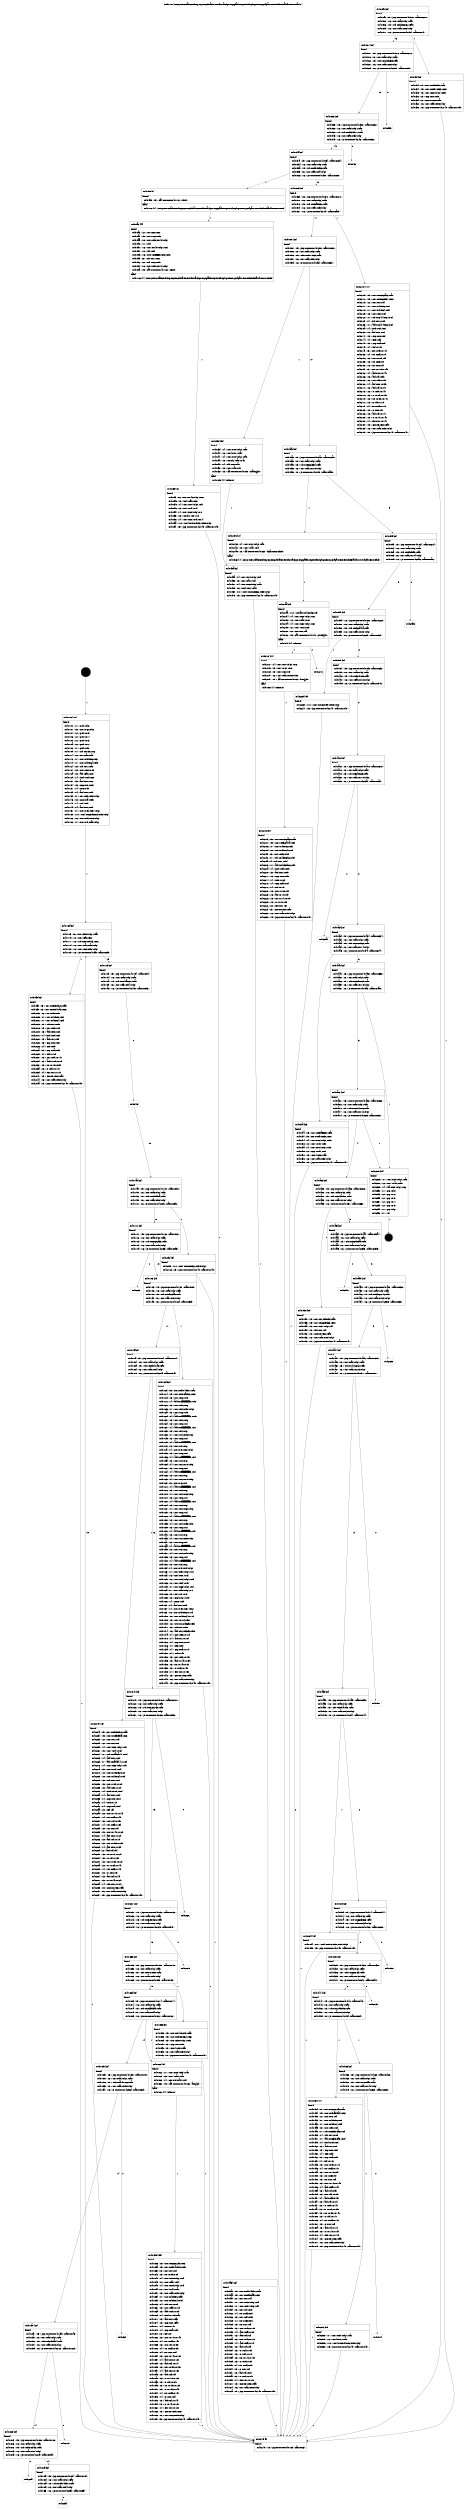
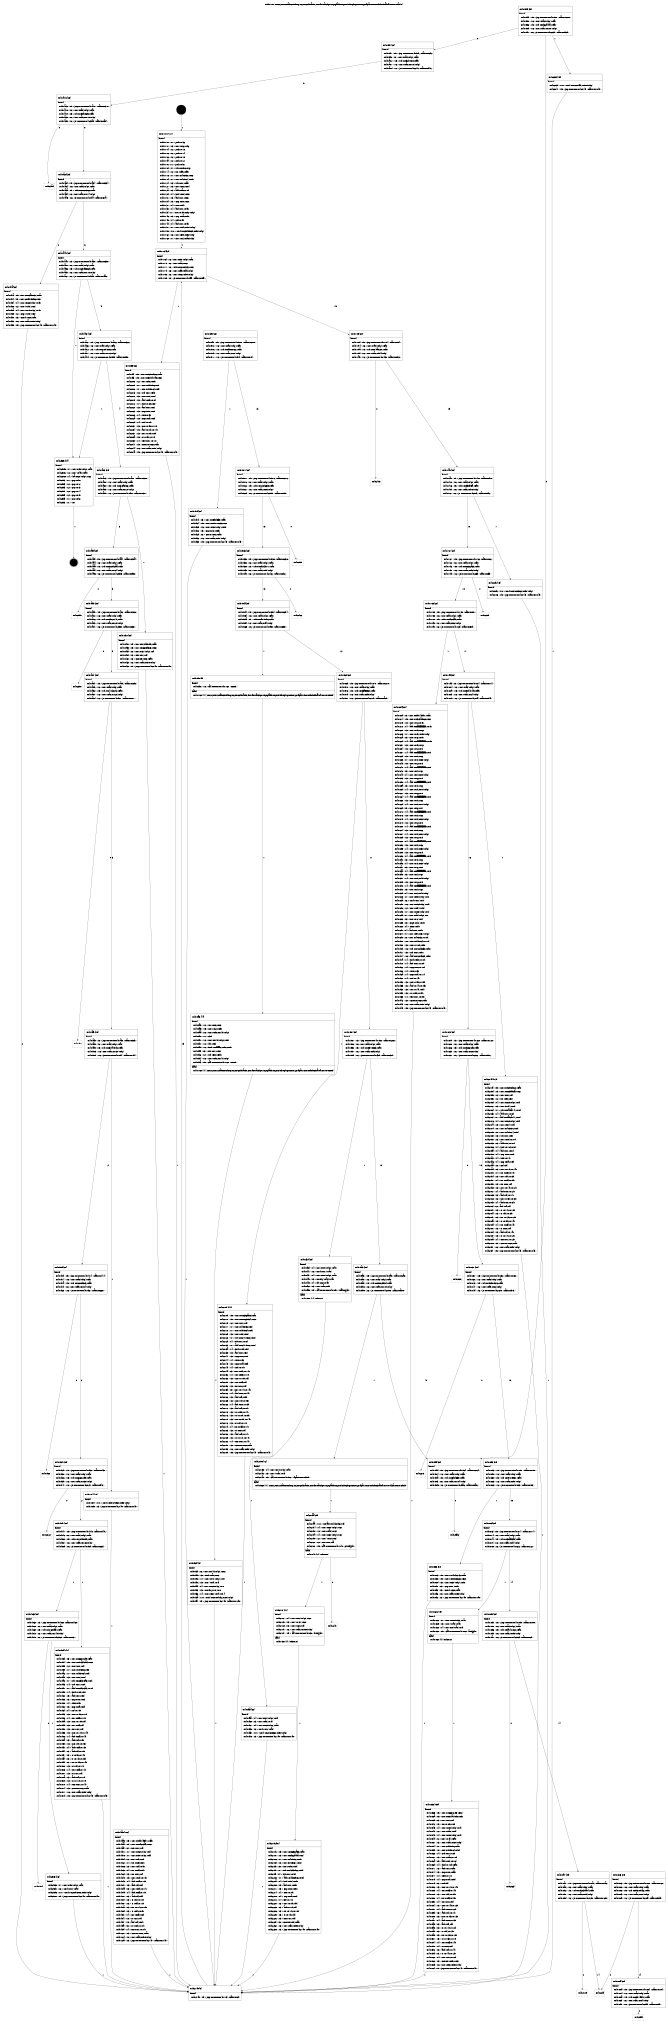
(385, 586) -> (545, 763)
(143, 1142) -> (421, 413)
(40, 2390) -> (592, 1945)
